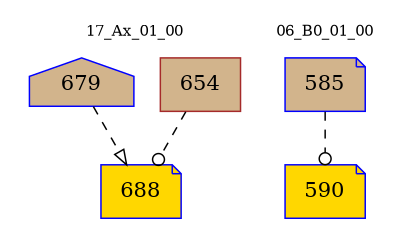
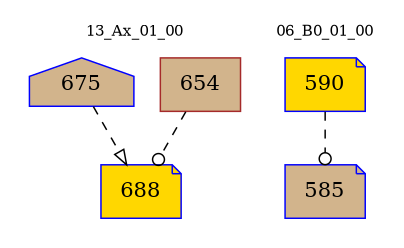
(135, 32) -> (135, 32)
(82, 85) -> (82, 85)
(325, 132) -> (325, 132)
